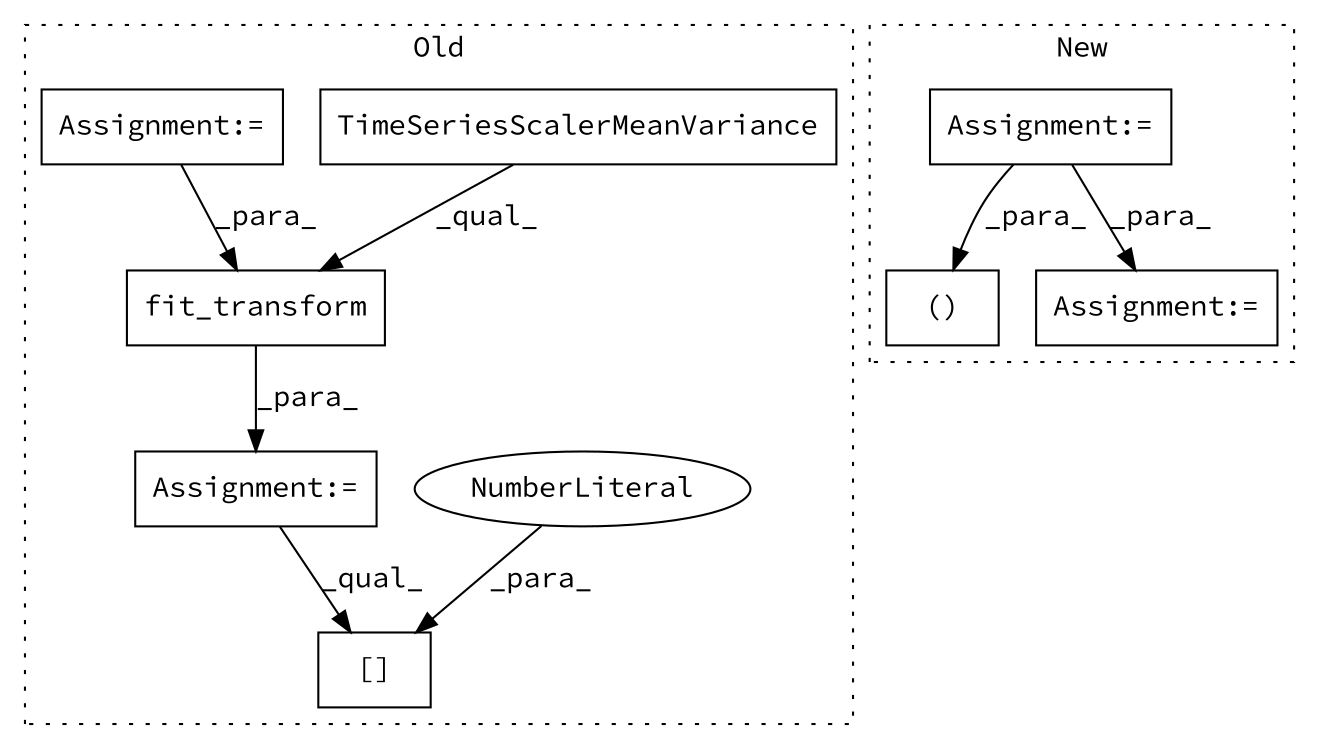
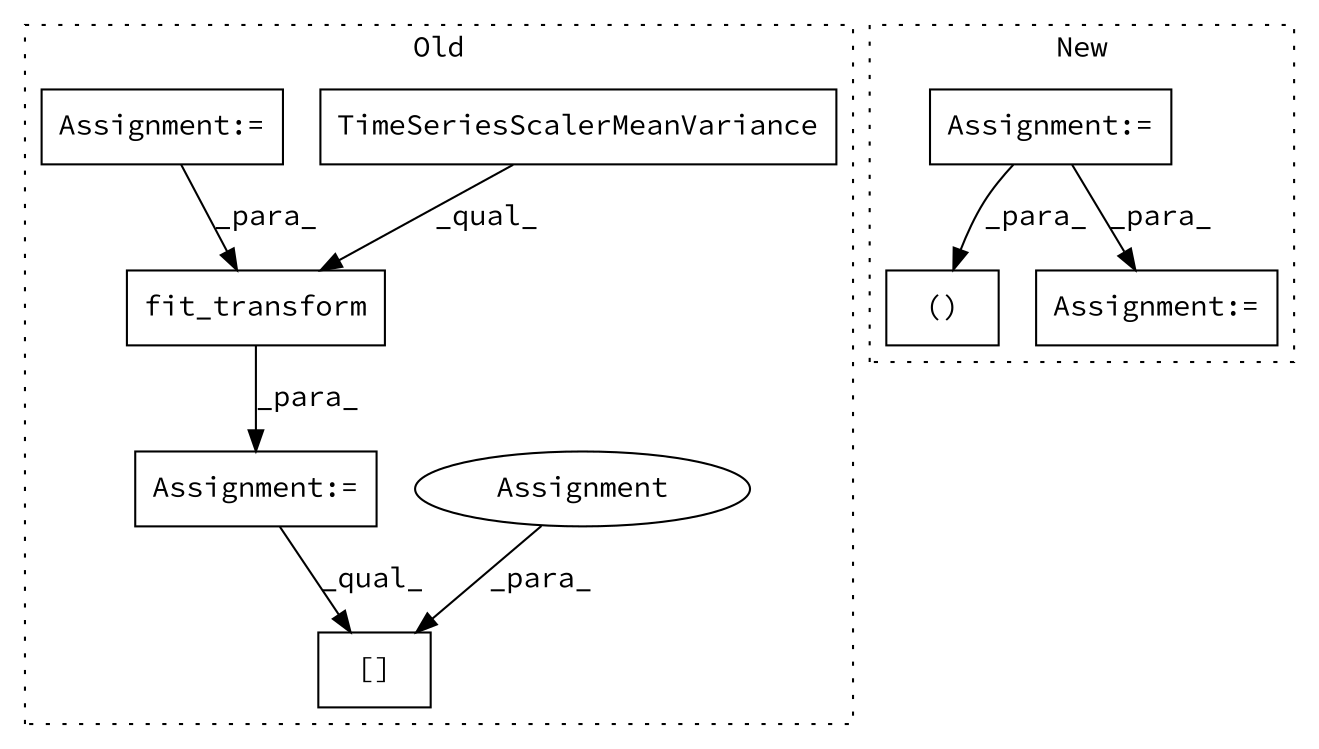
(583, 489) -> (583, 489)
